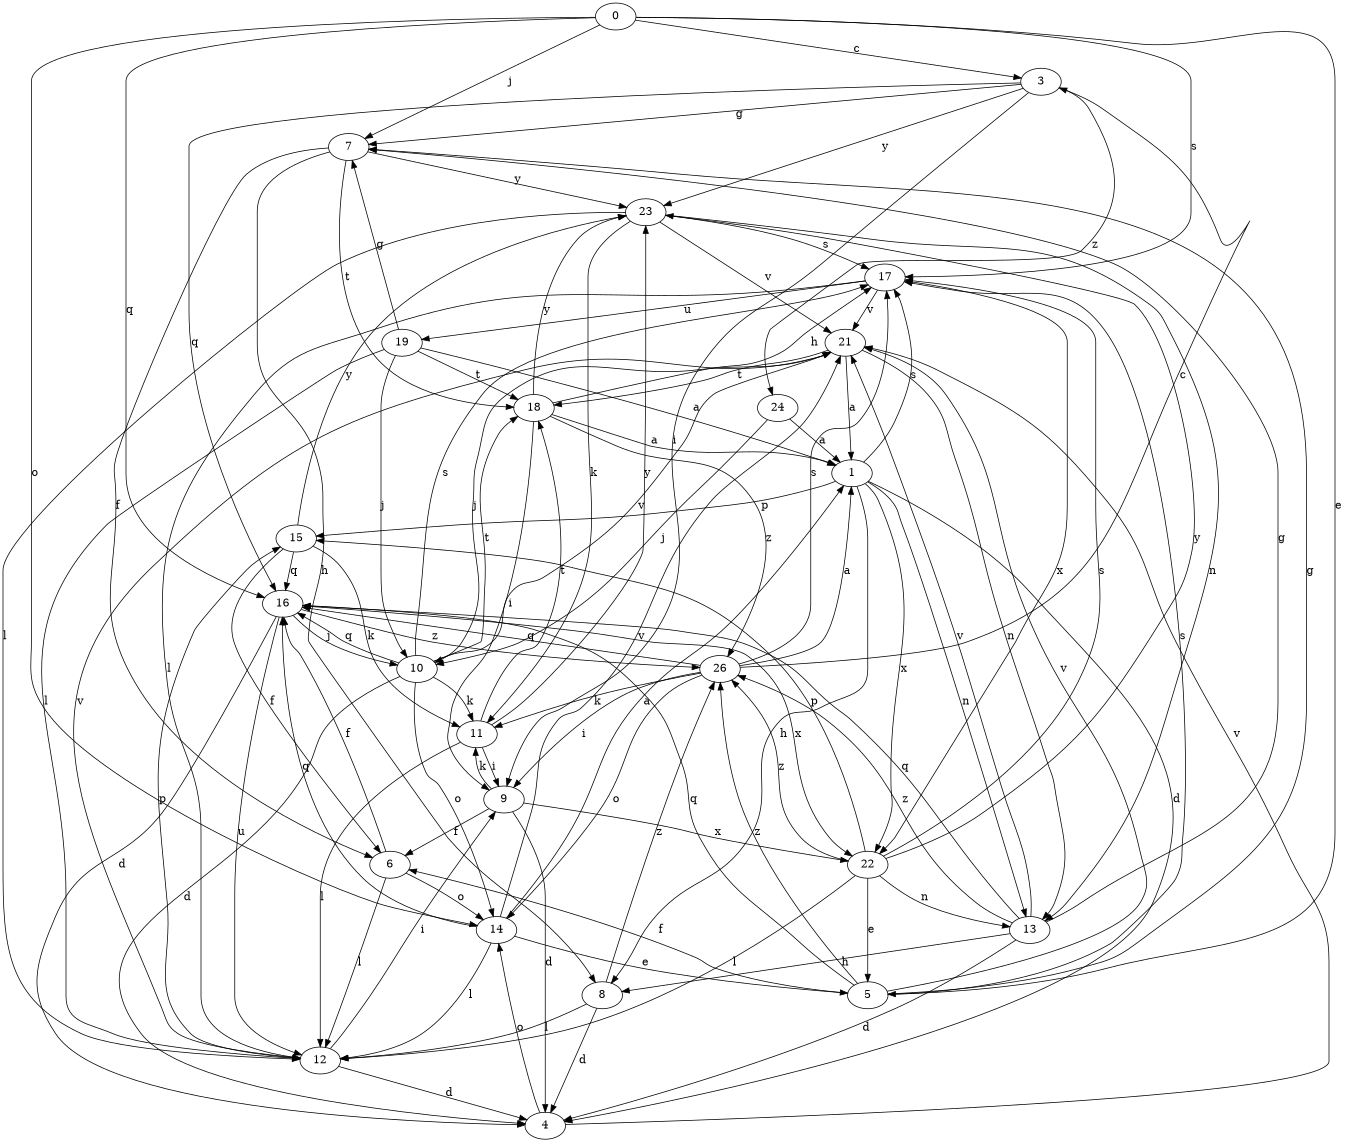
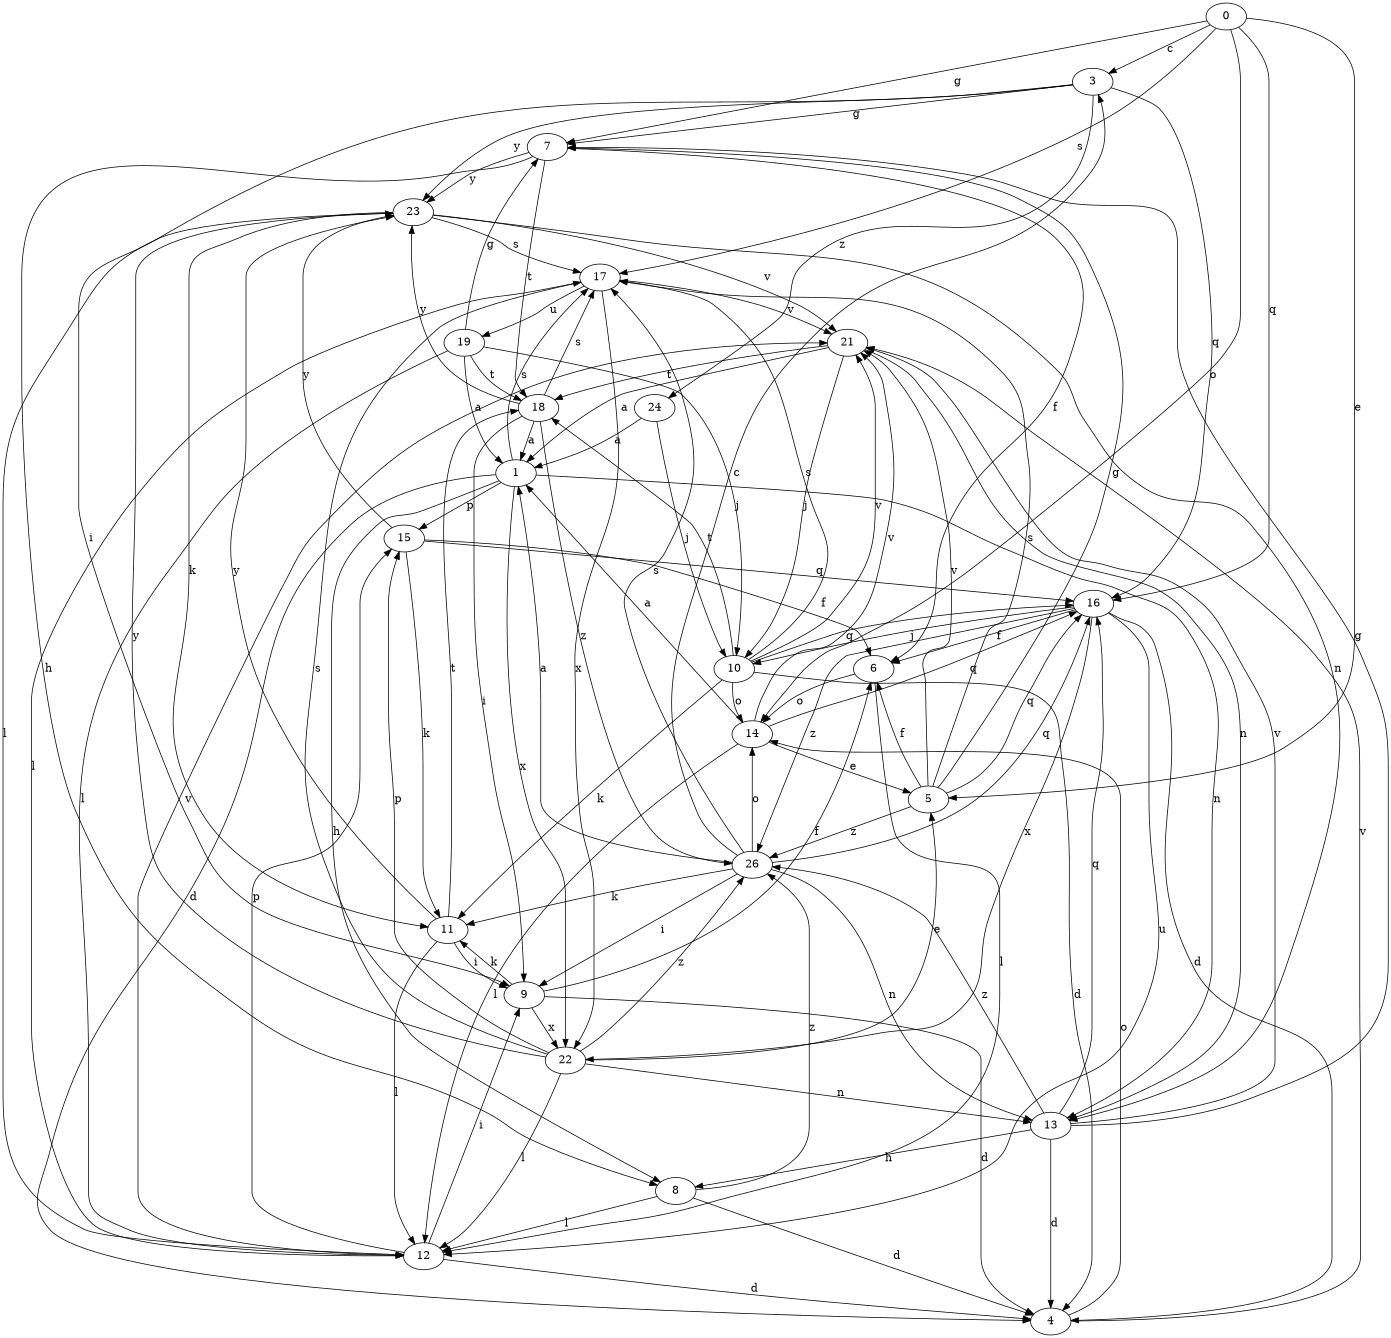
(510, 82) -> (958, 82)
(814, 343) -> (578, 343)
(341, 735) -> (996, 633)
none -> (887, 1003)
